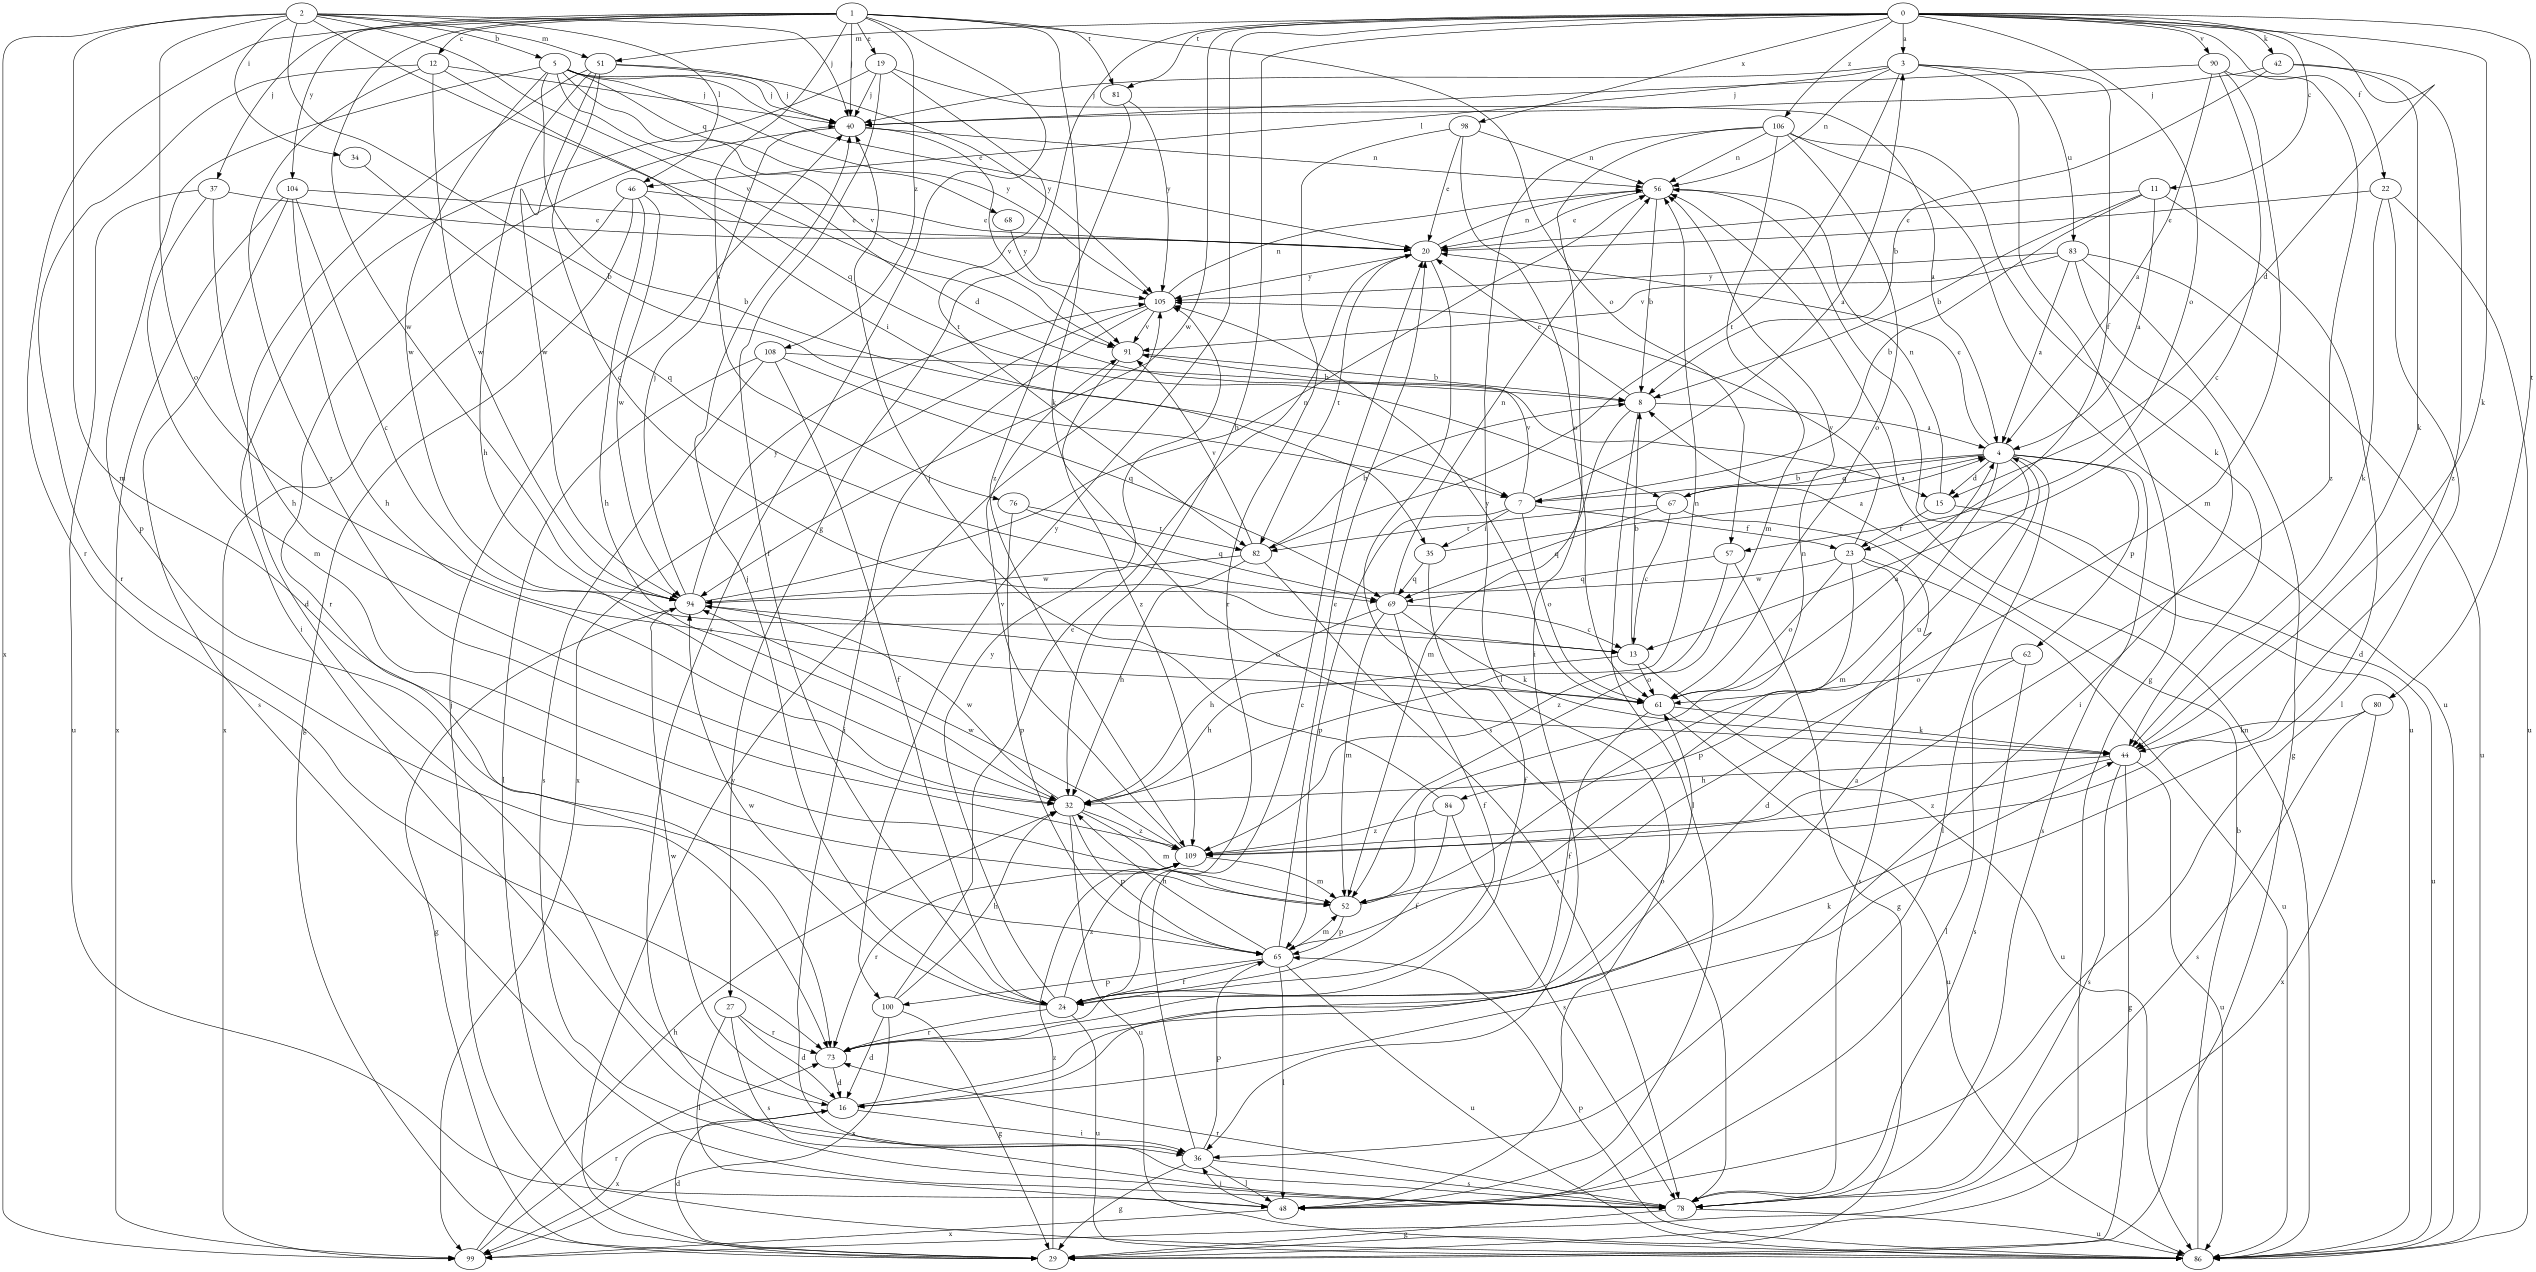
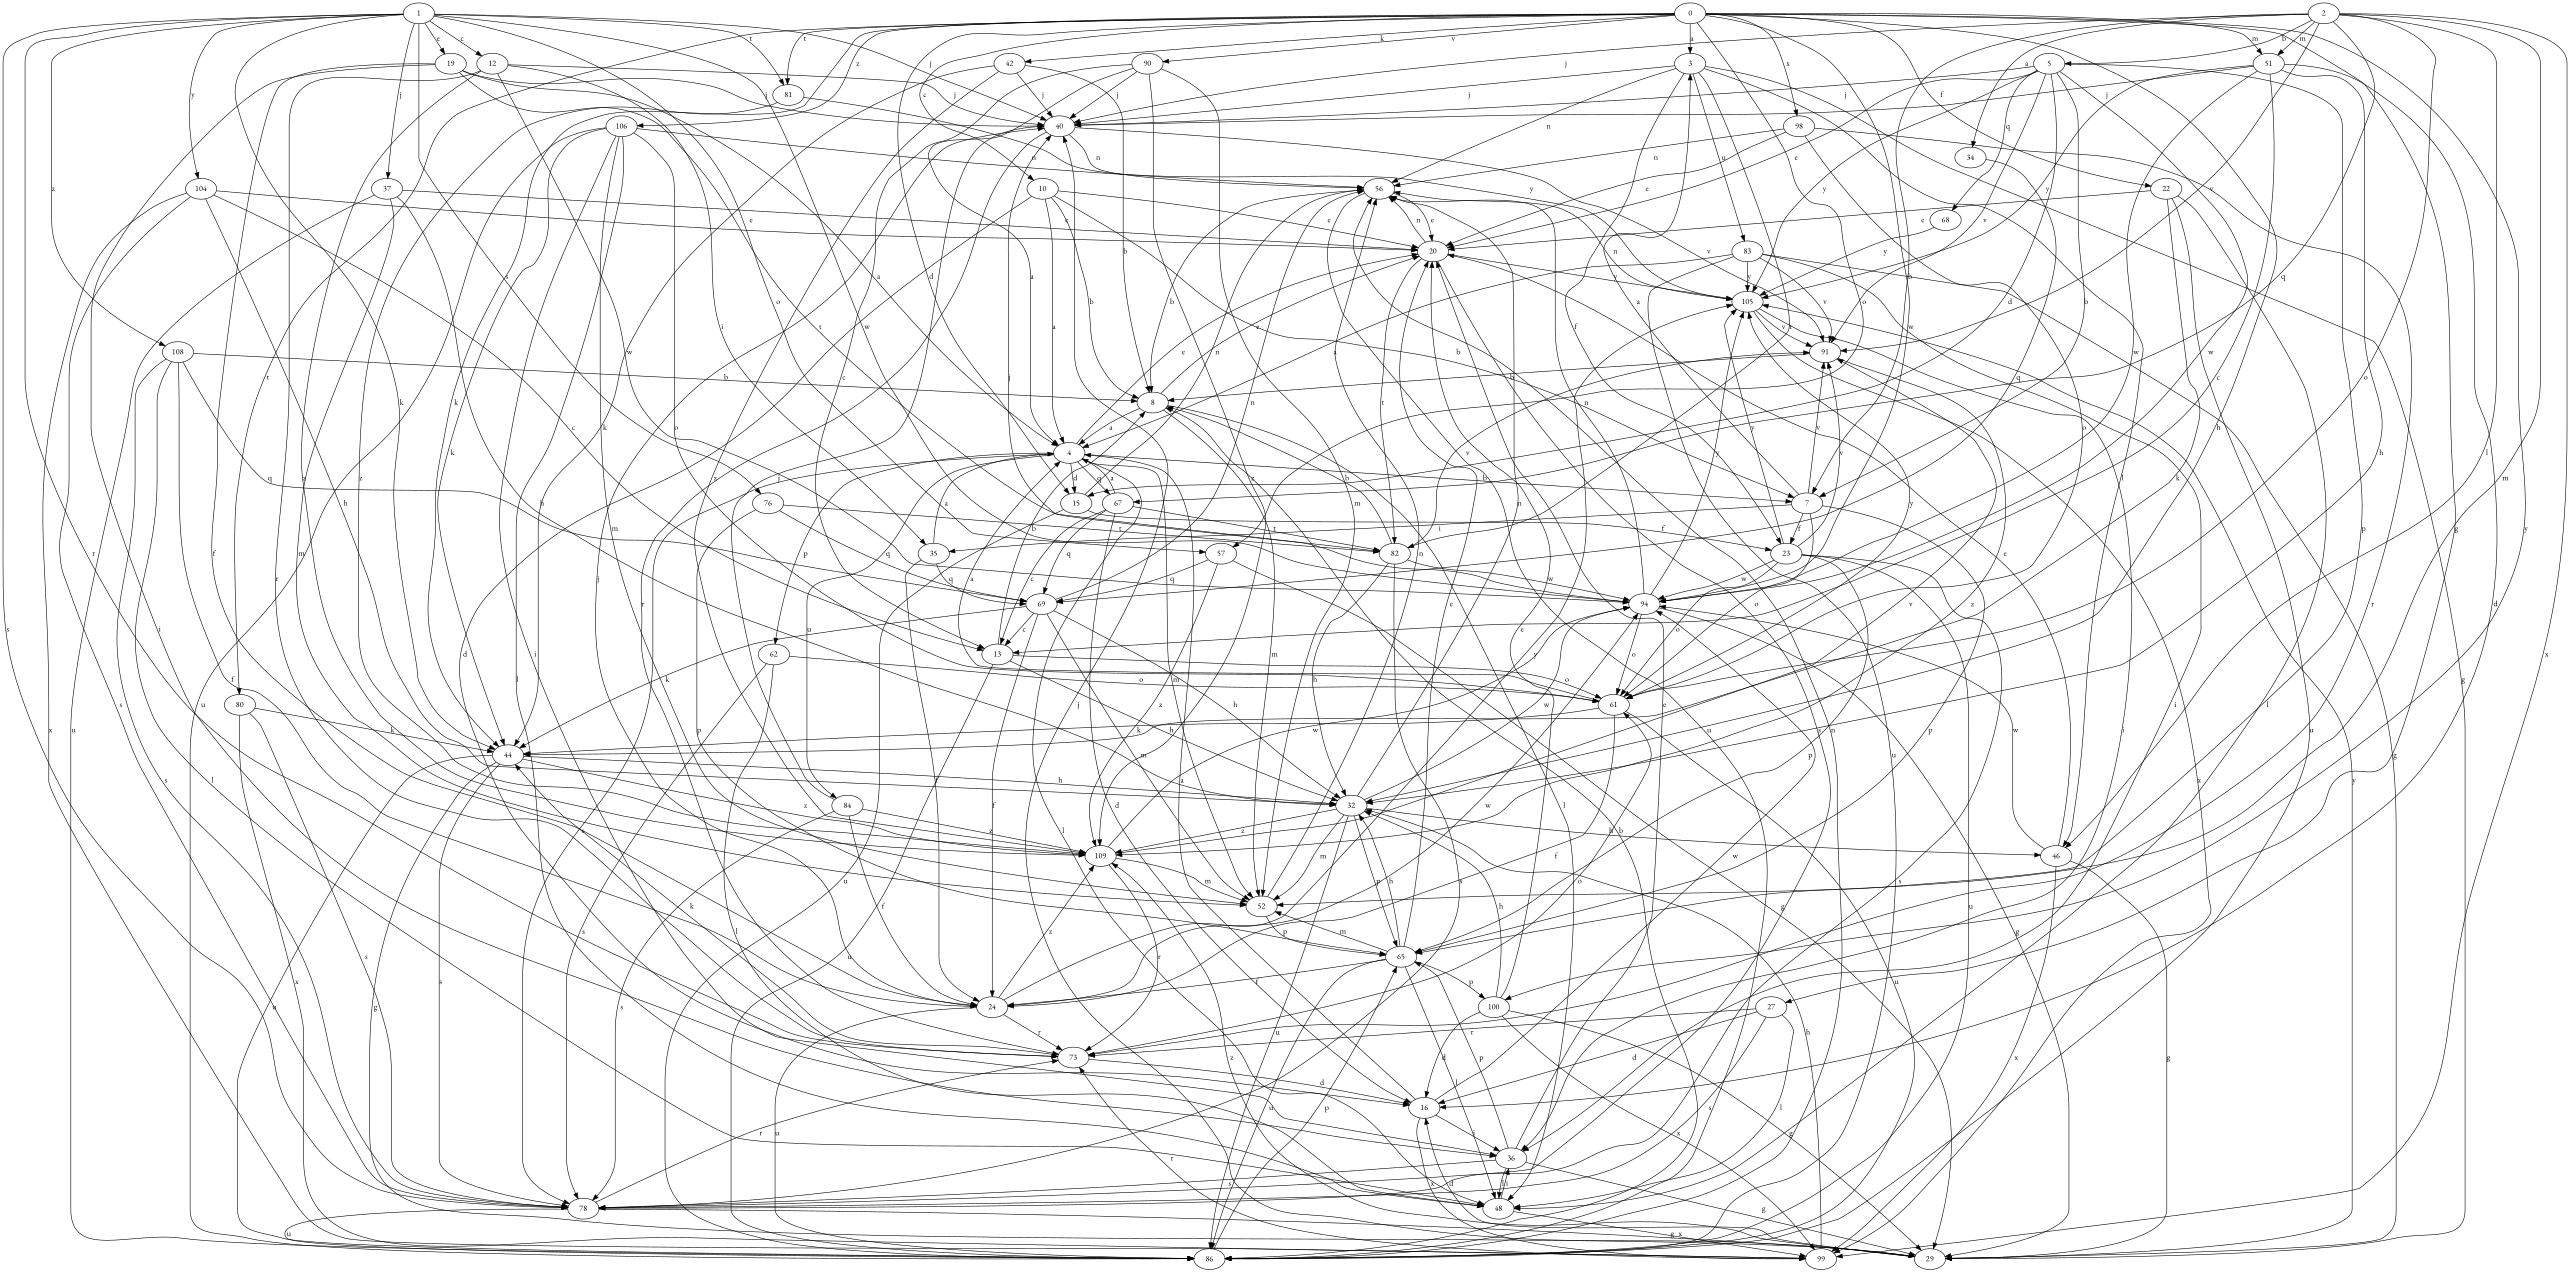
(249, 64) -> (2027, 64)
(2154, 189) -> (1043, 189)
none -> (1839, 464)
(679, 620) -> (1700, 841)
